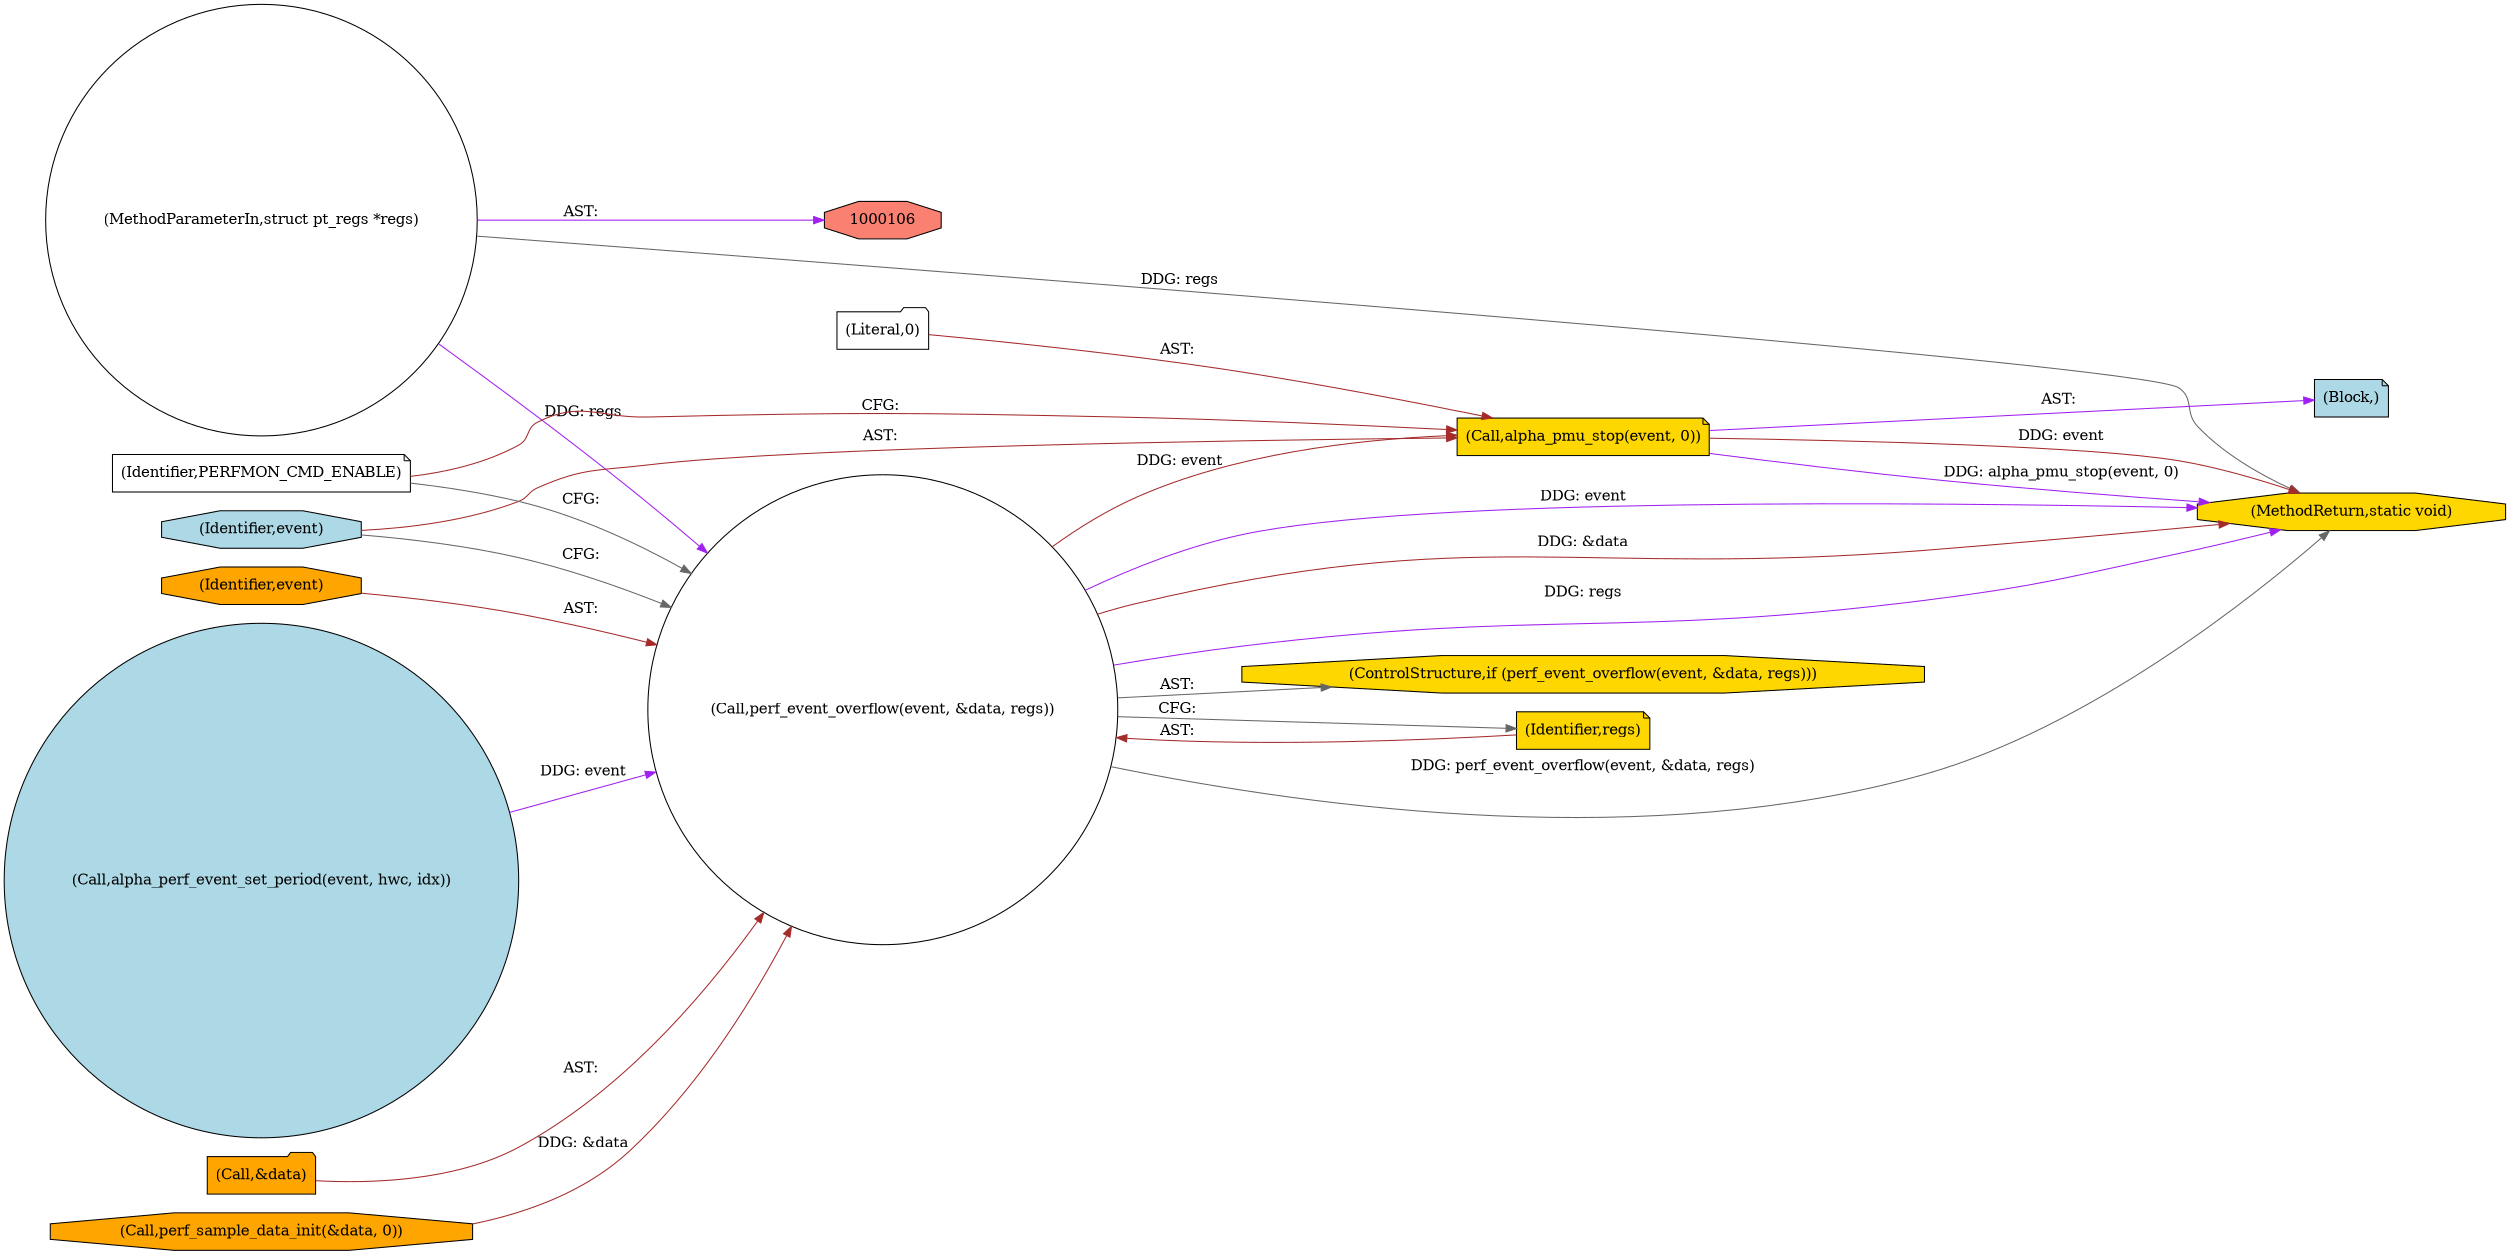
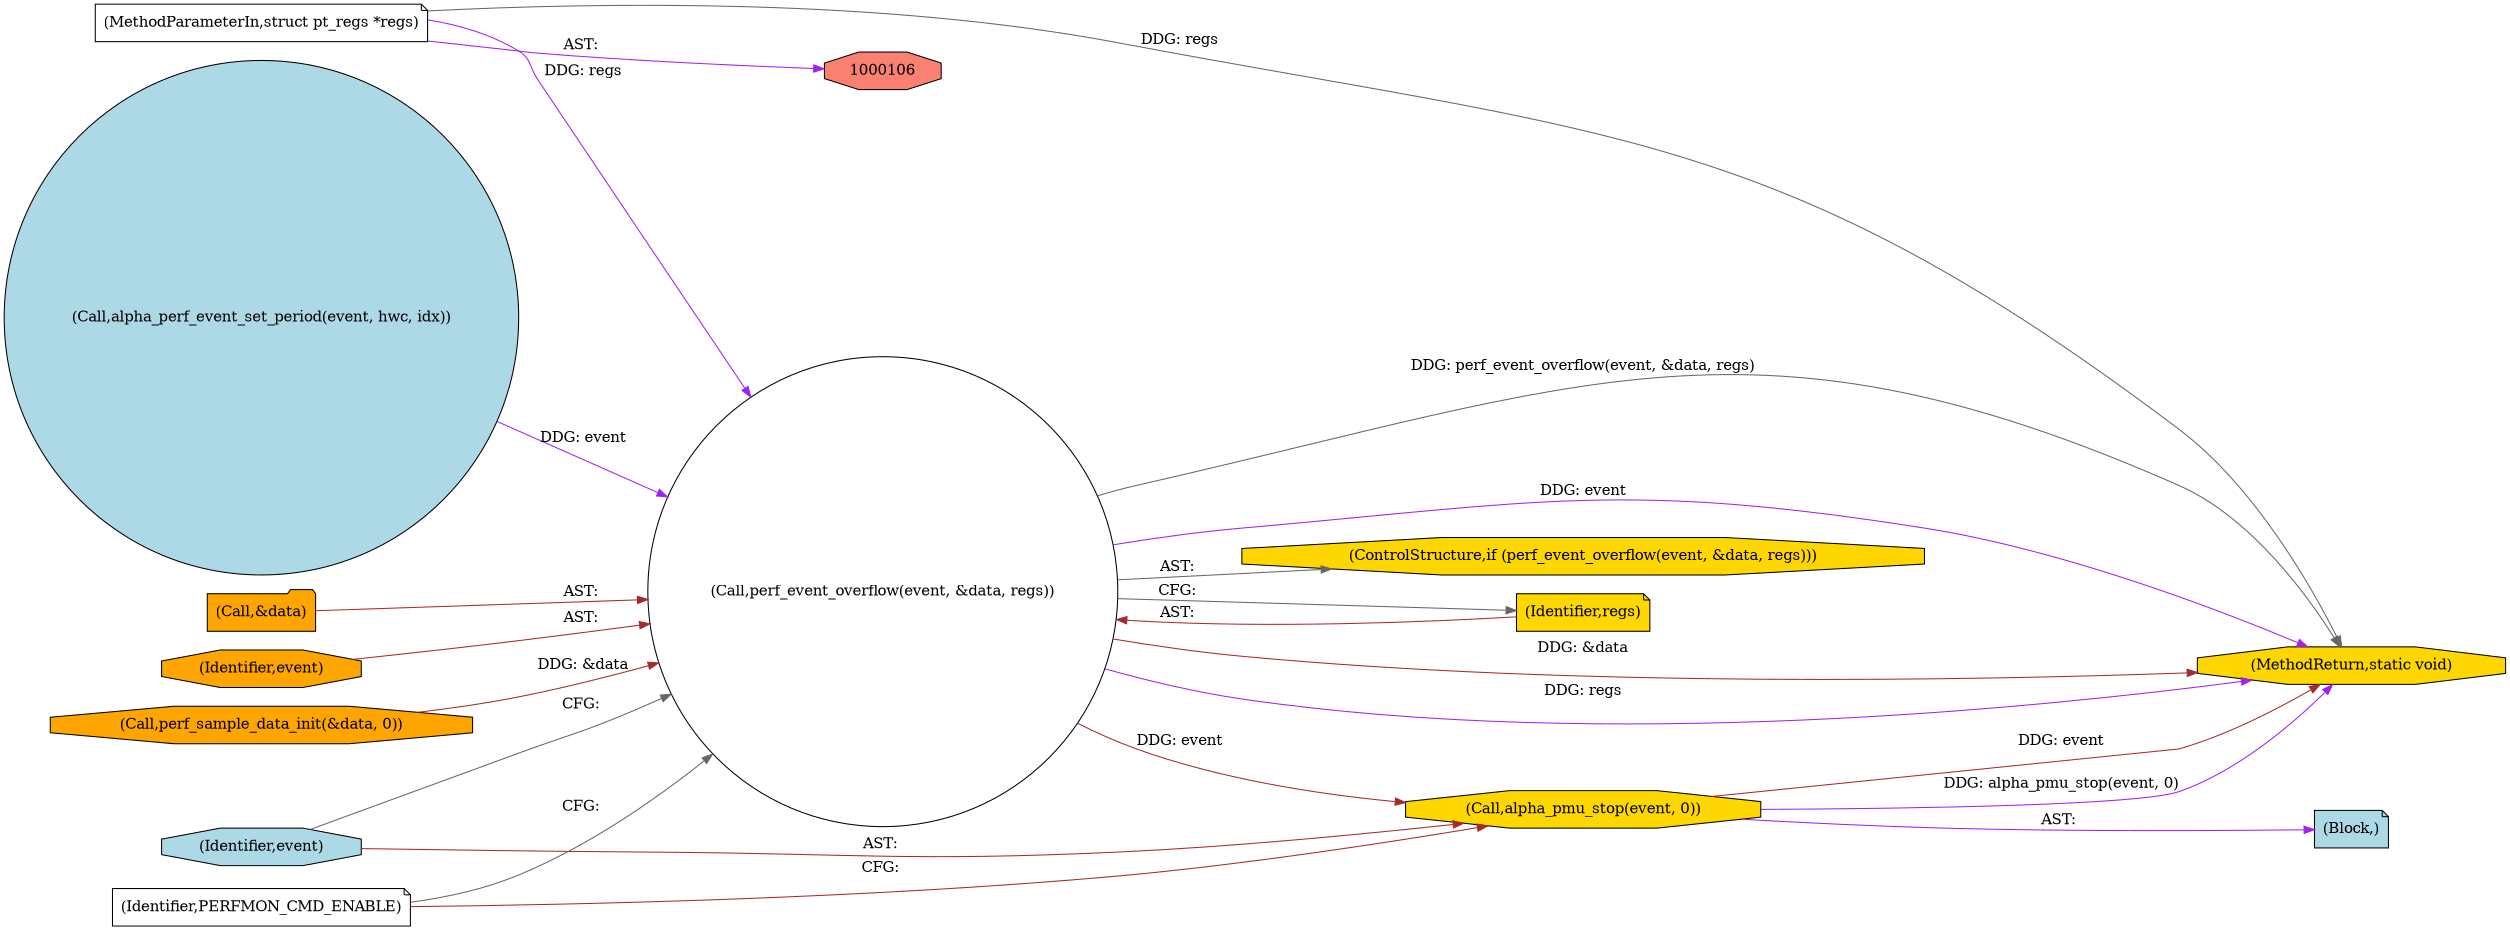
(261, 220) -> (261, 23)
(883, 331) -> none
(1583, 437) -> (1583, 809)
